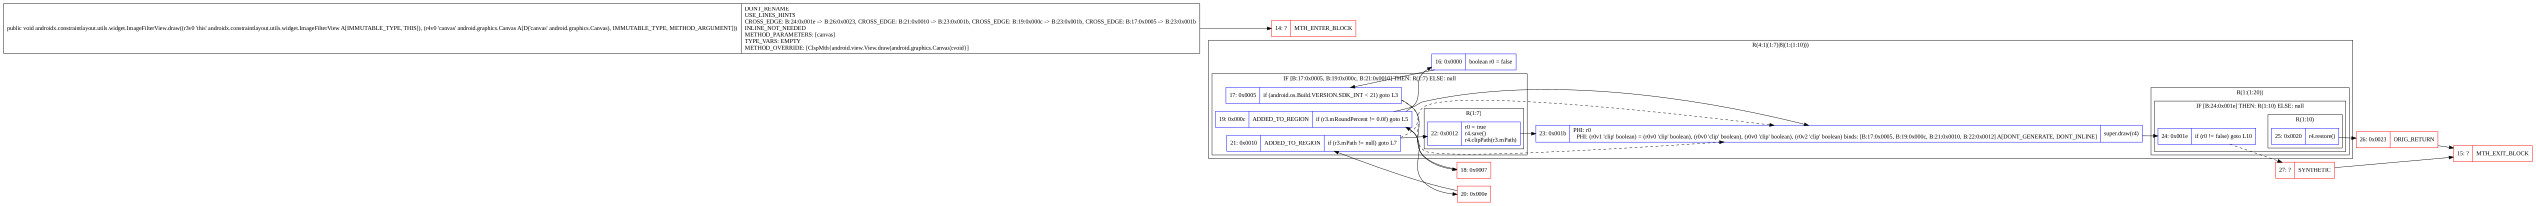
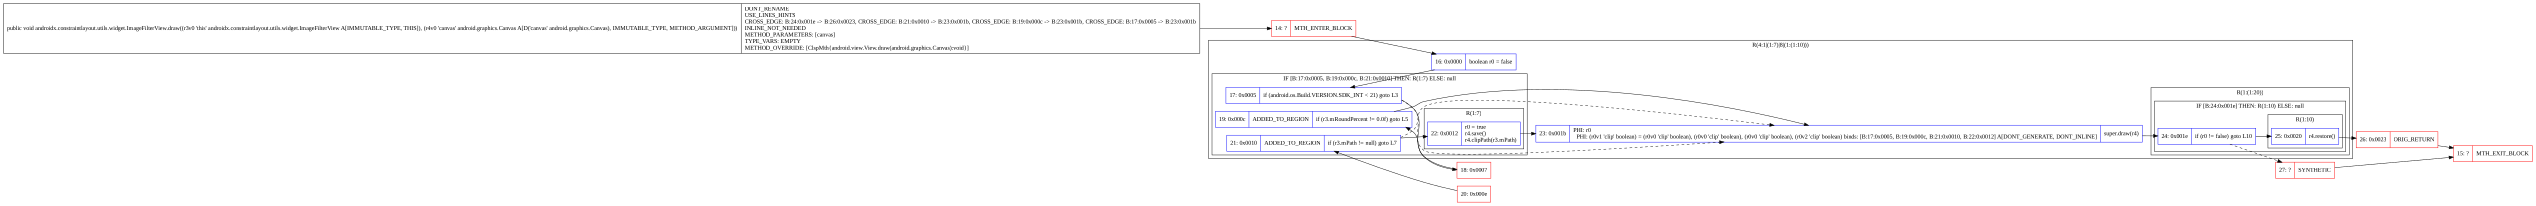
(1418, 91) -> (1392, 45)
none -> (2261, 136)
(1418, 169) -> none
